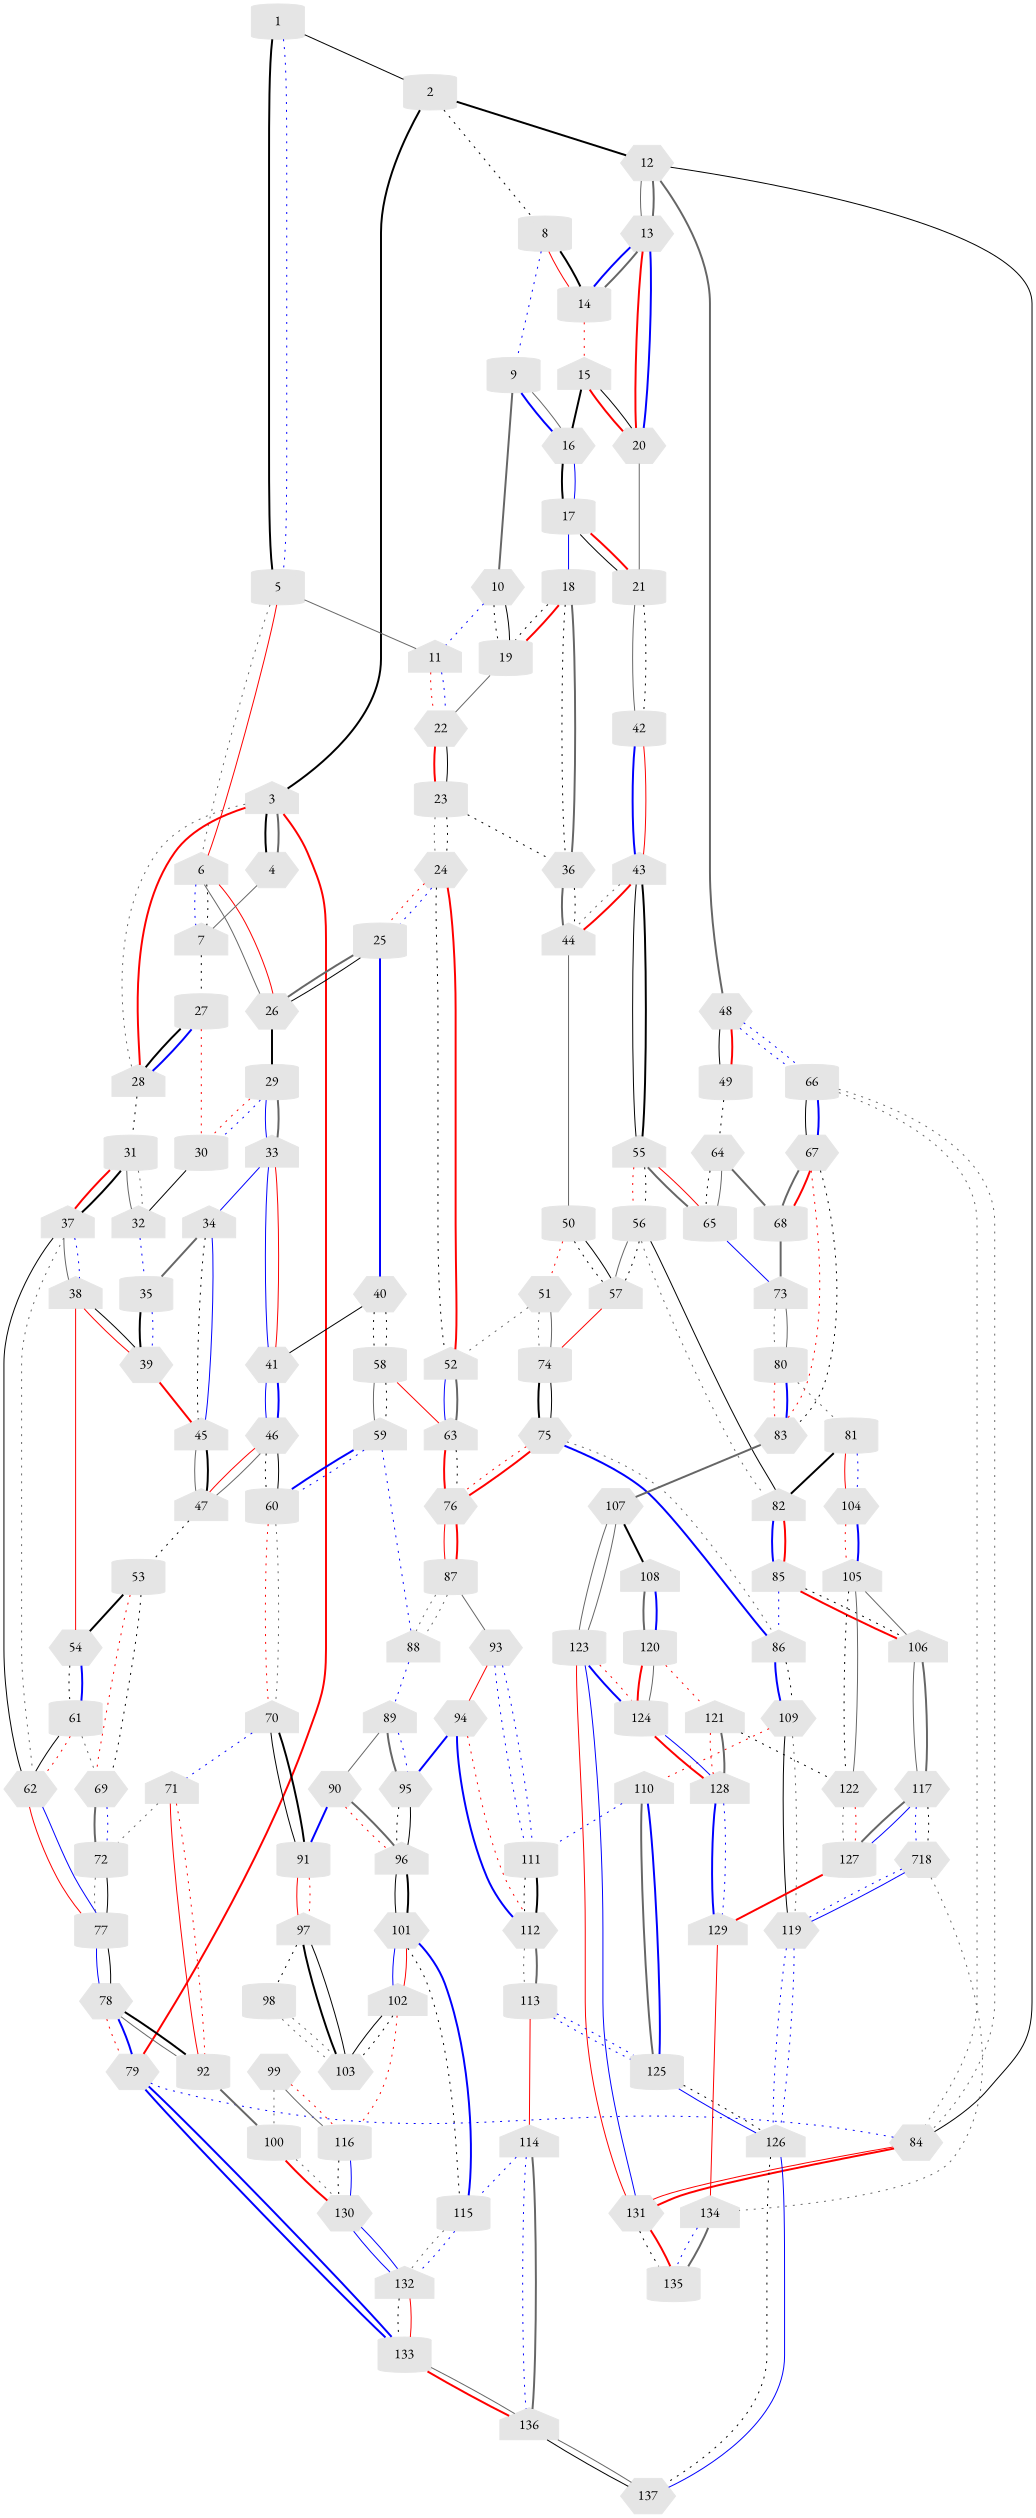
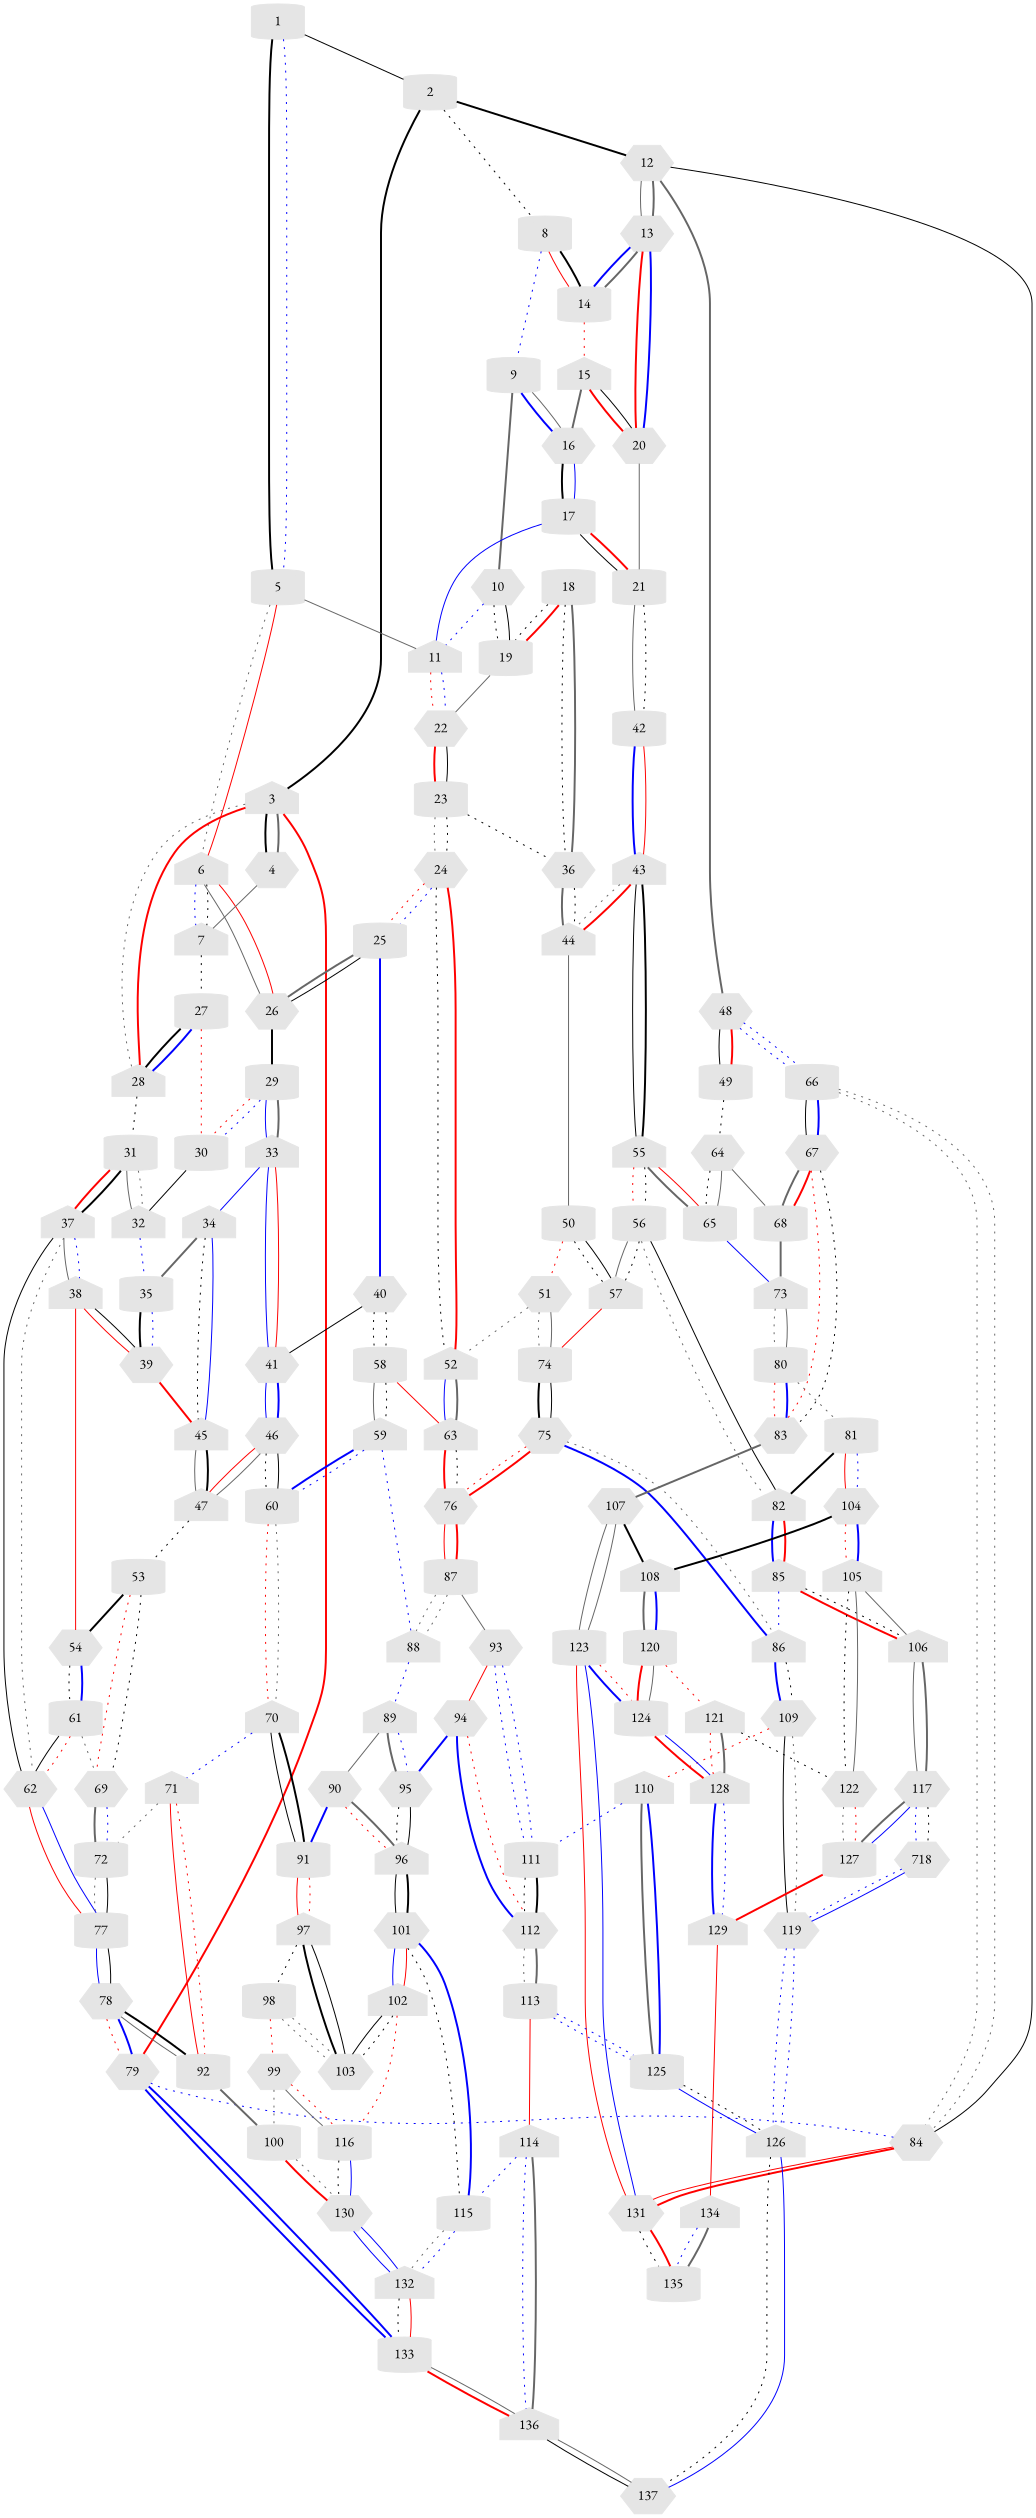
(577, 409) -> (577, 409)
(569, 552) -> (468, 564)
(749, 1187) -> (749, 1187)
none -> (754, 1545)
none -> (272, 2037)
(971, 2127) -> none
